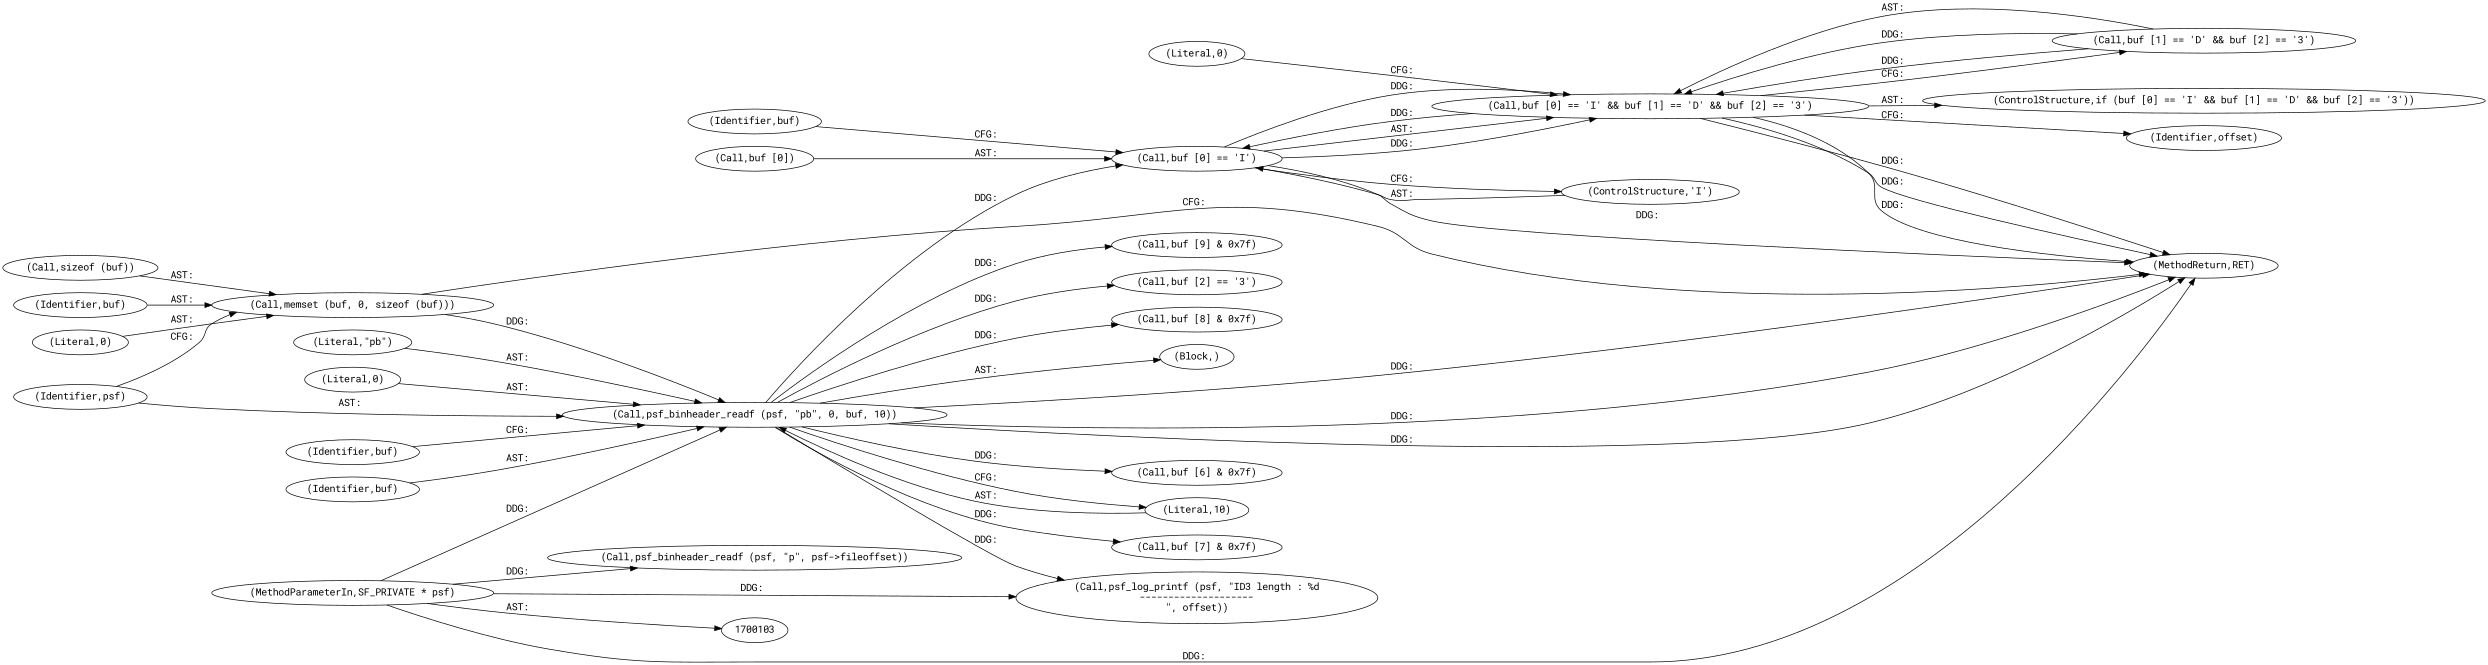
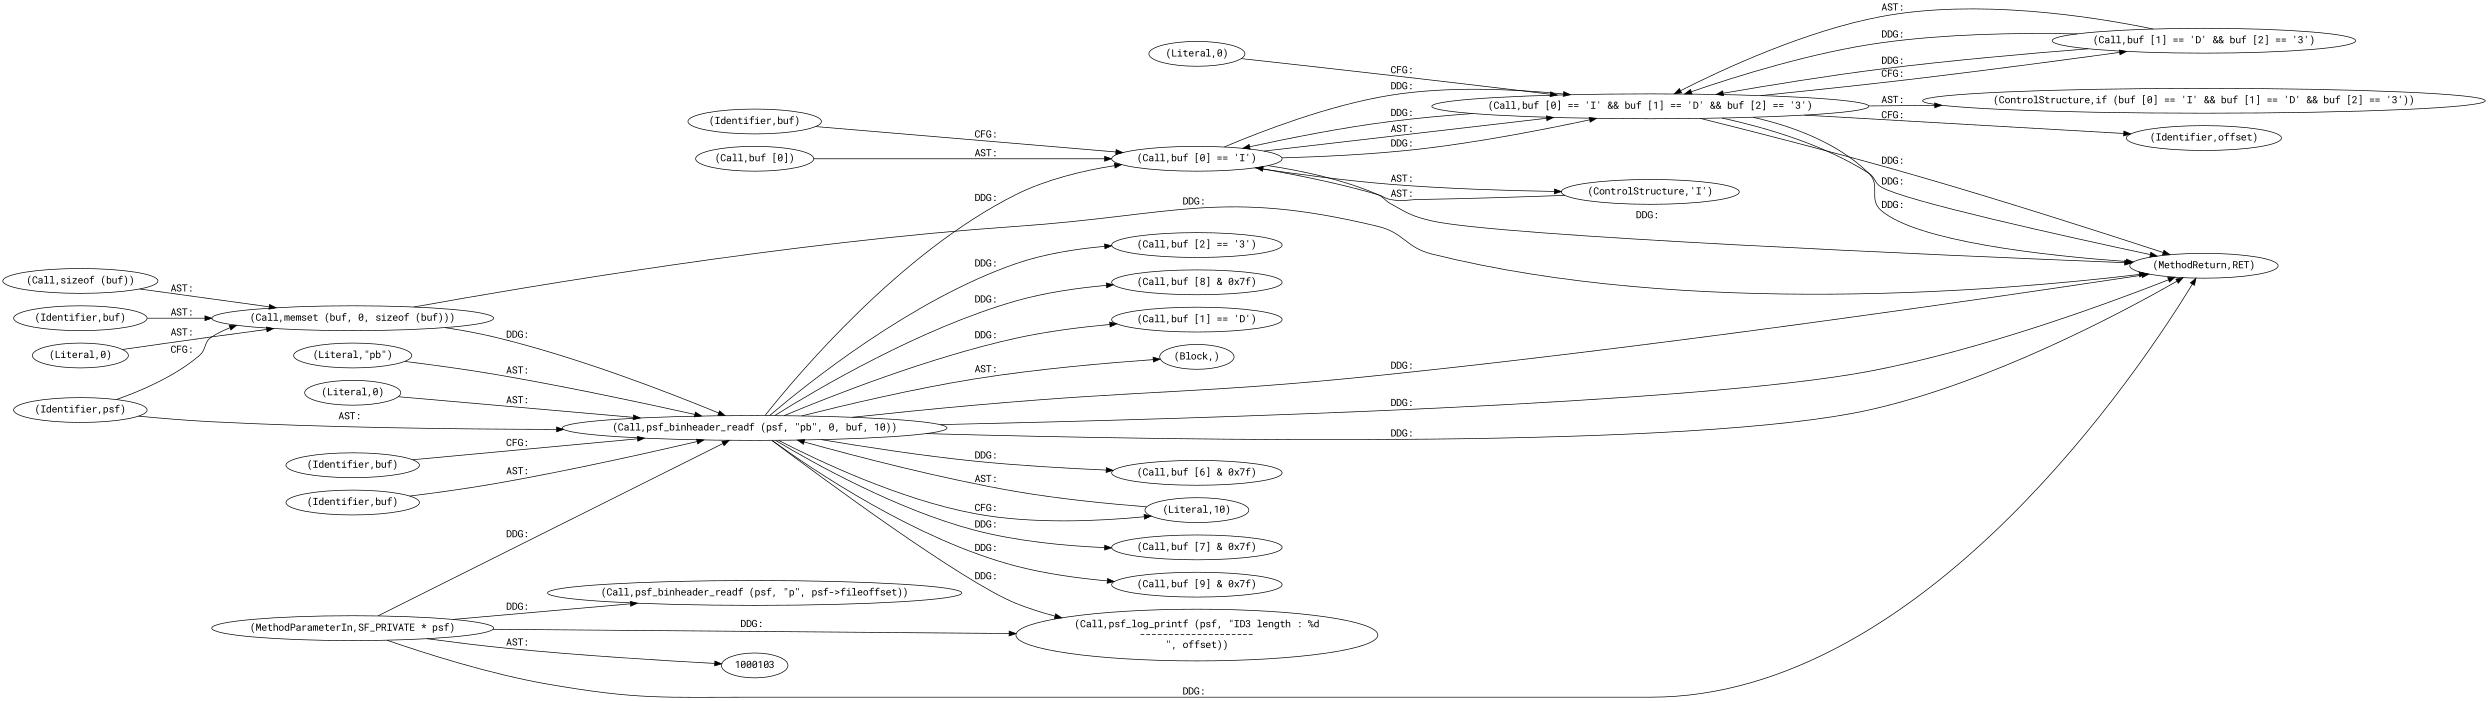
(1405, 179) -> (1405, 179)
(1197, 203) -> (1197, 202)
none -> (1197, 320)
(755, 630) -> (755, 665)
